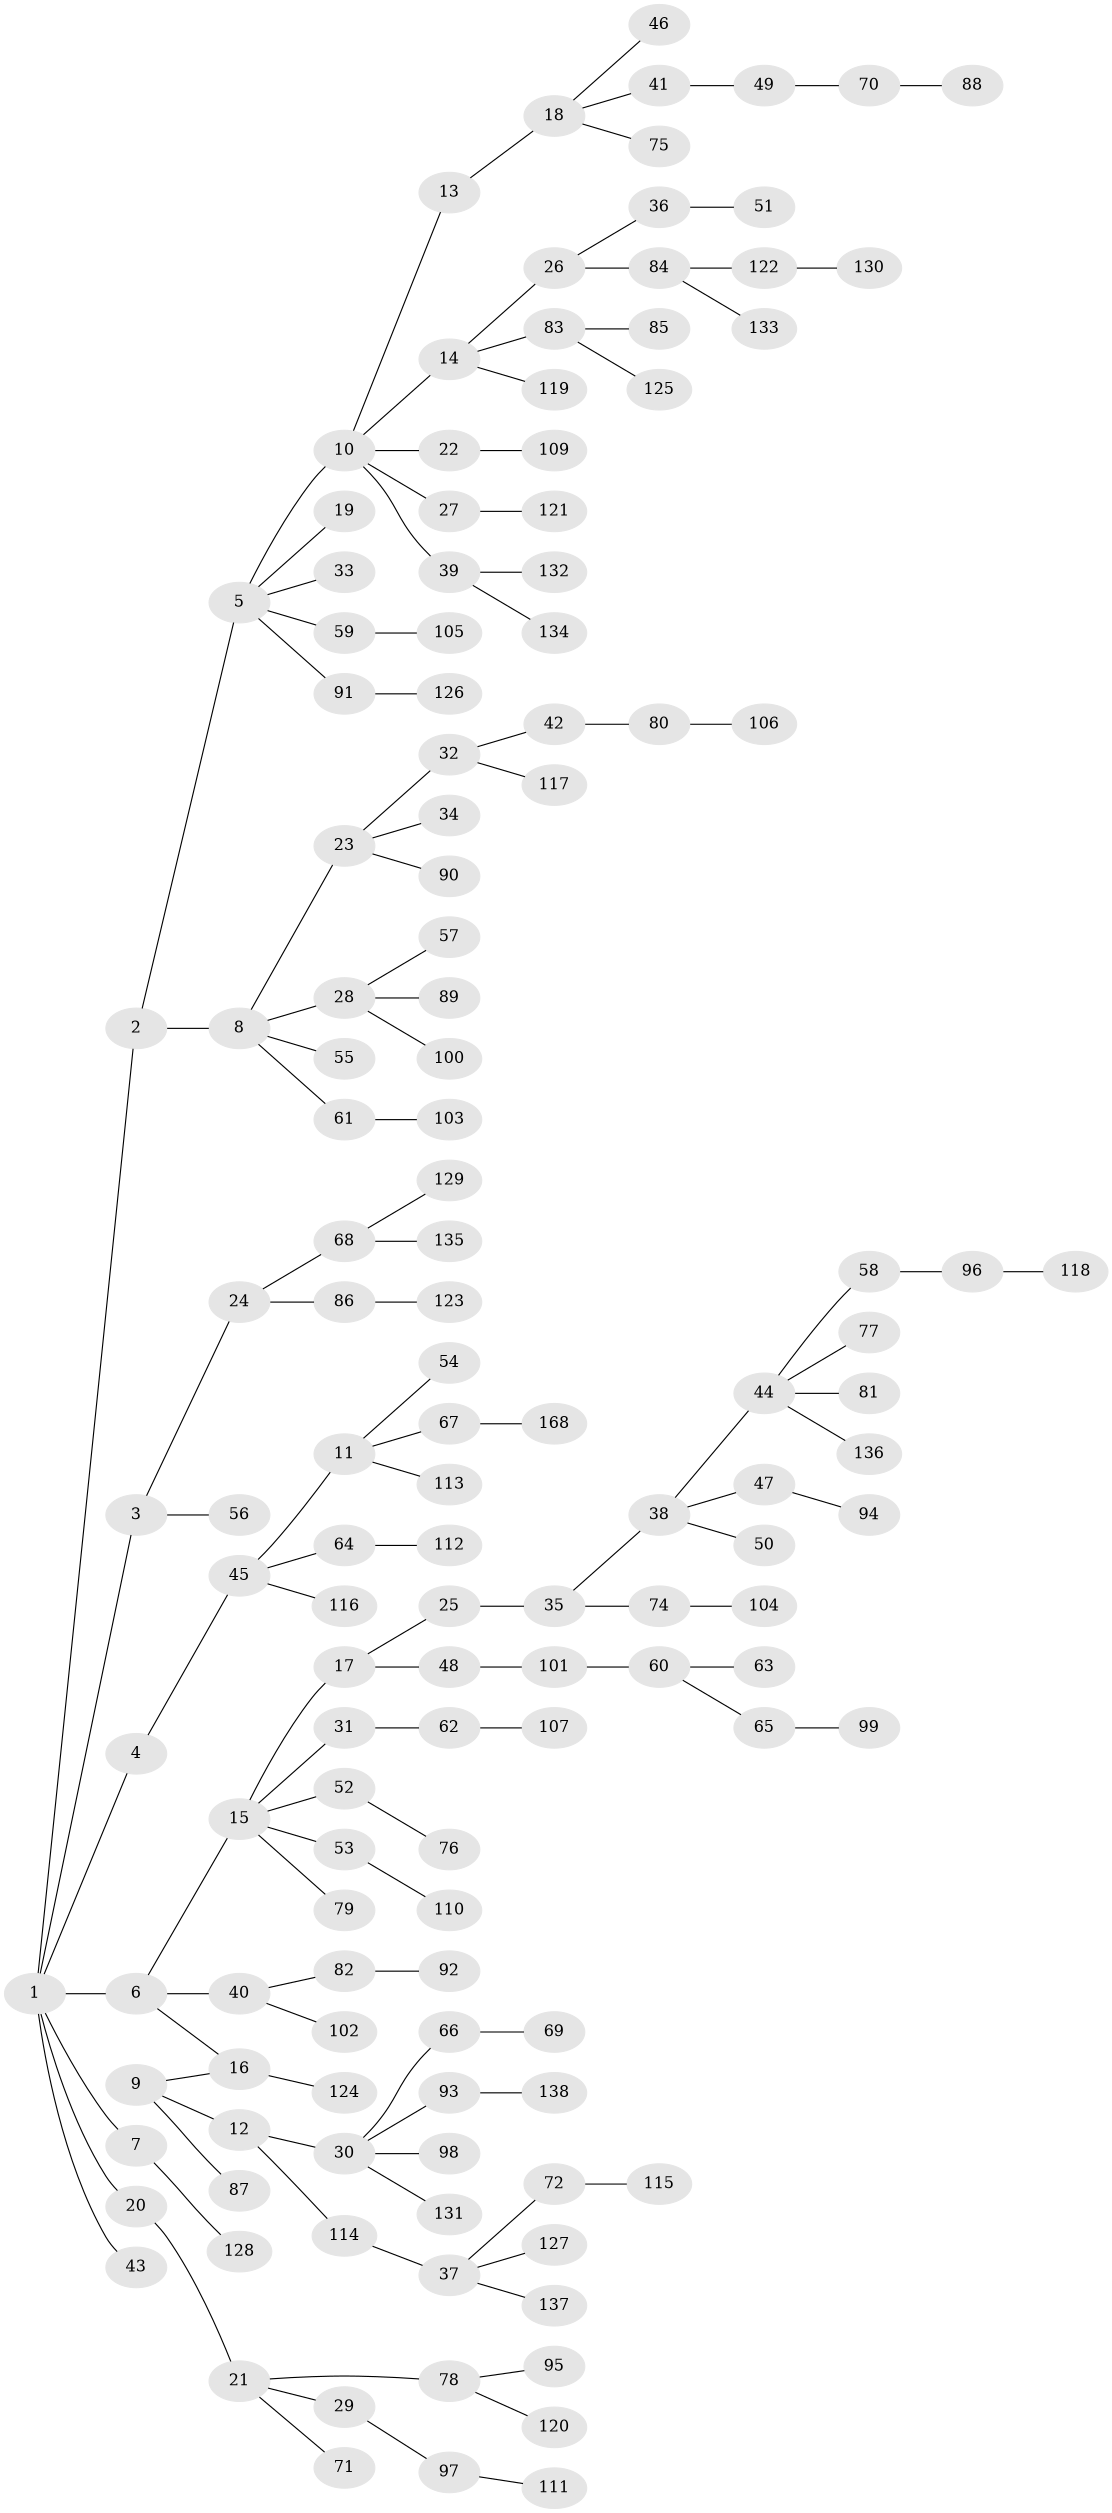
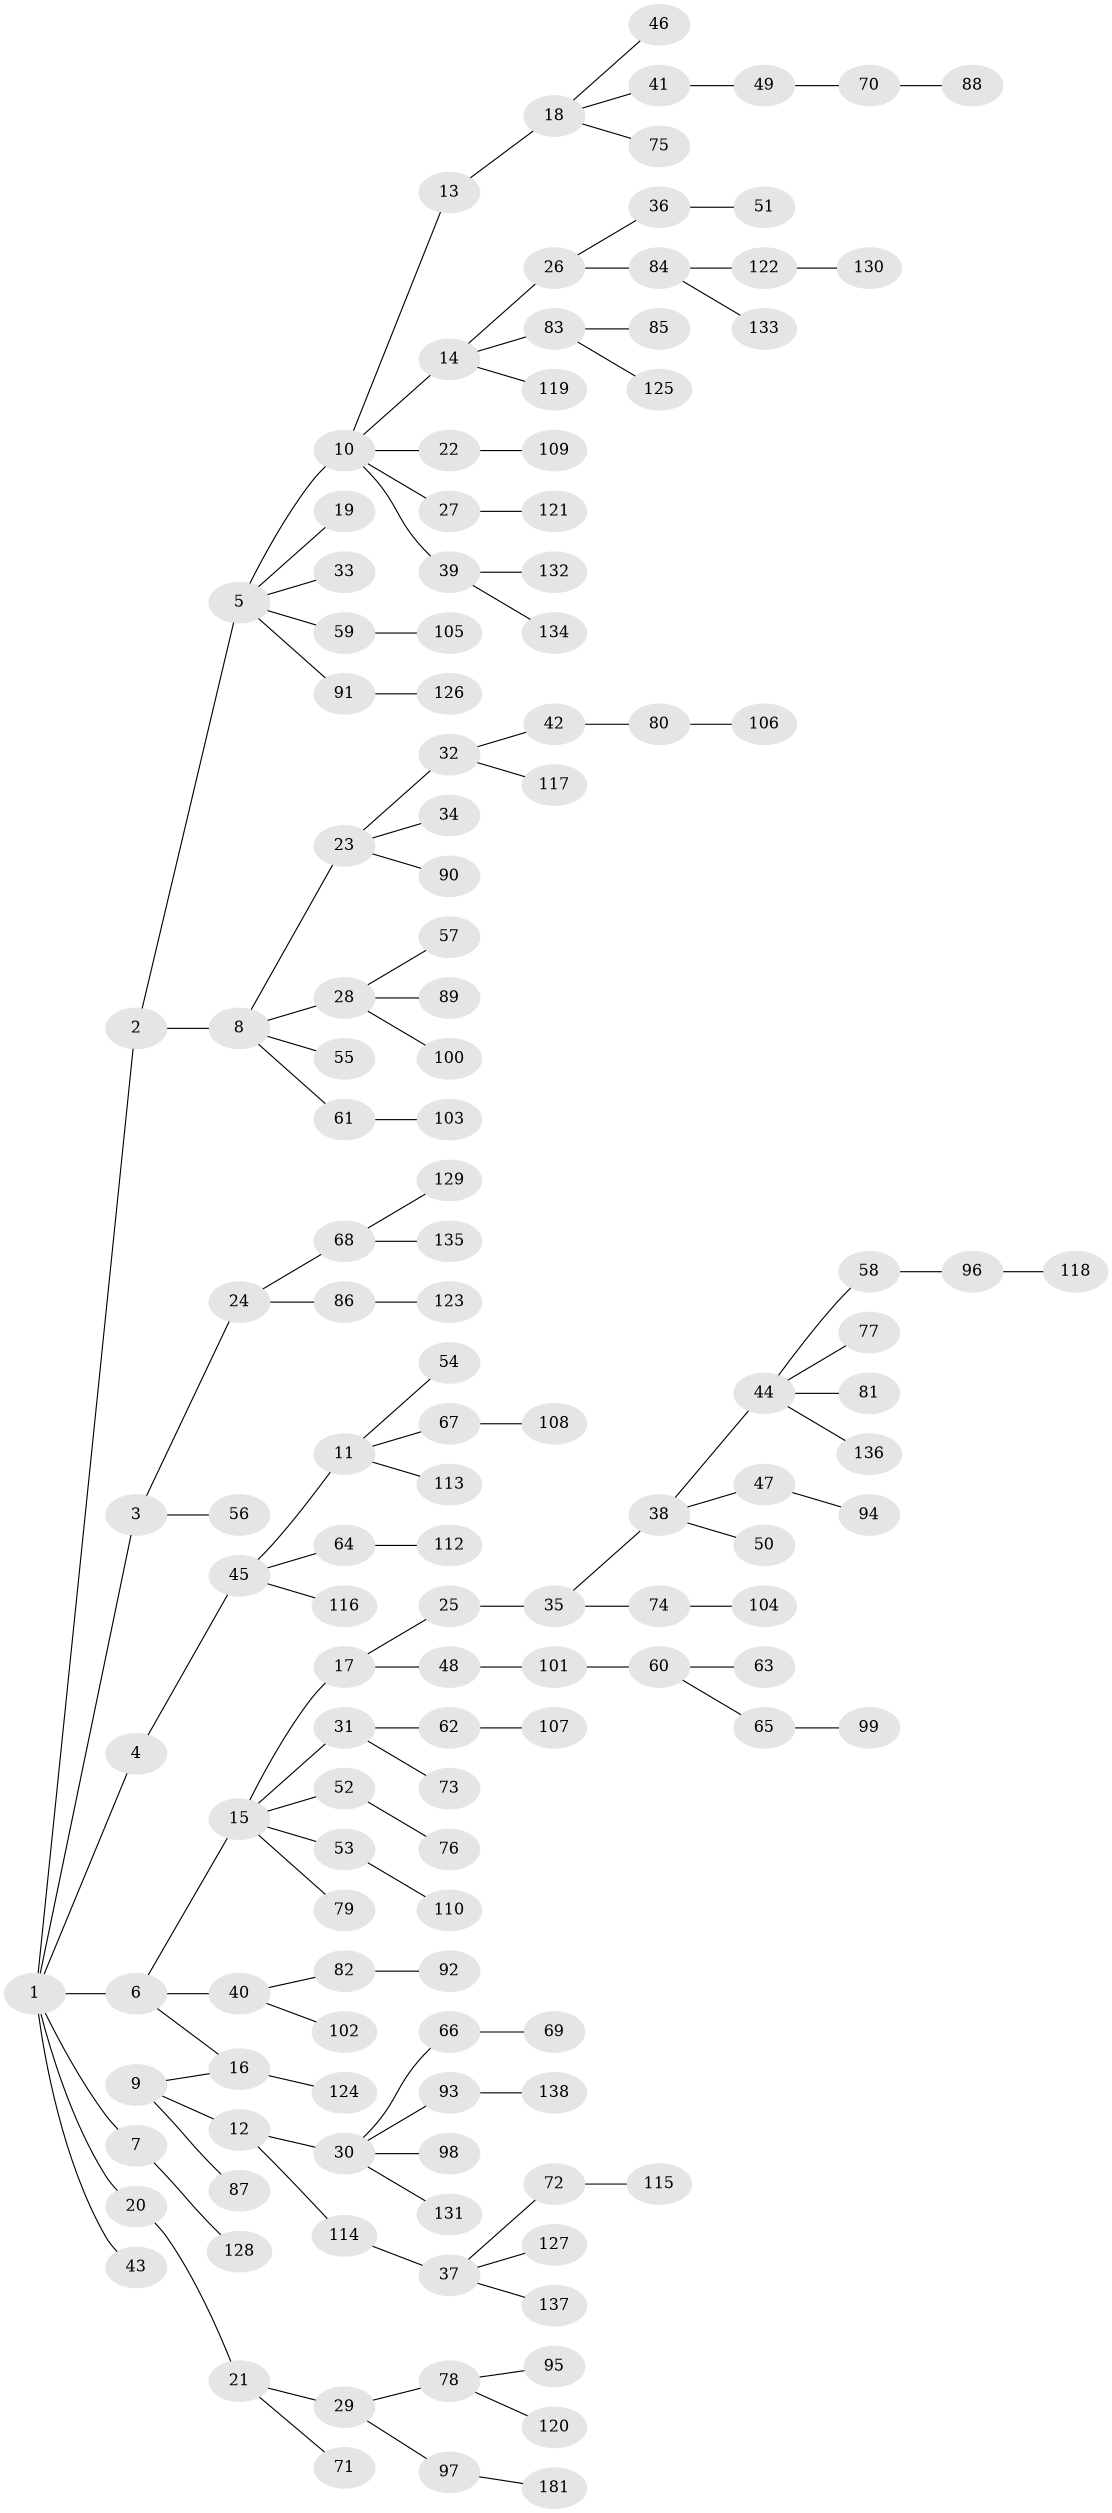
(554, 1424) -> (554, 1424)
none -> (449, 1789)
(344, 2376) -> (397, 2394)
(554, 2488) -> (554, 2488)
